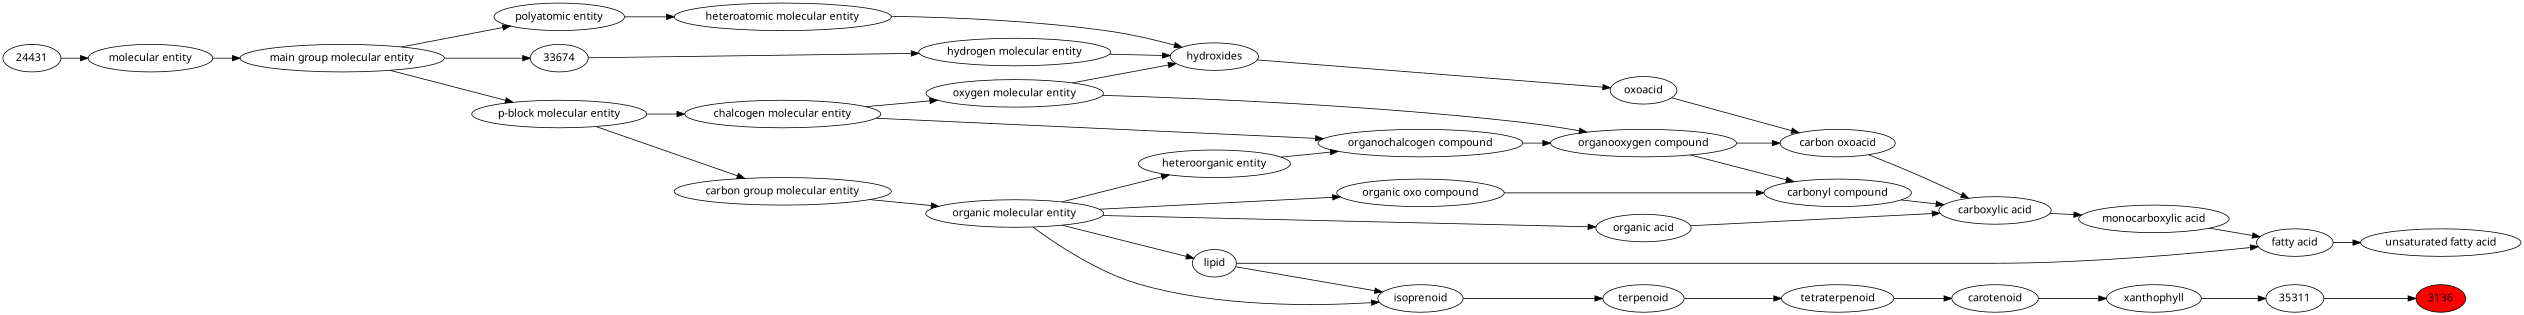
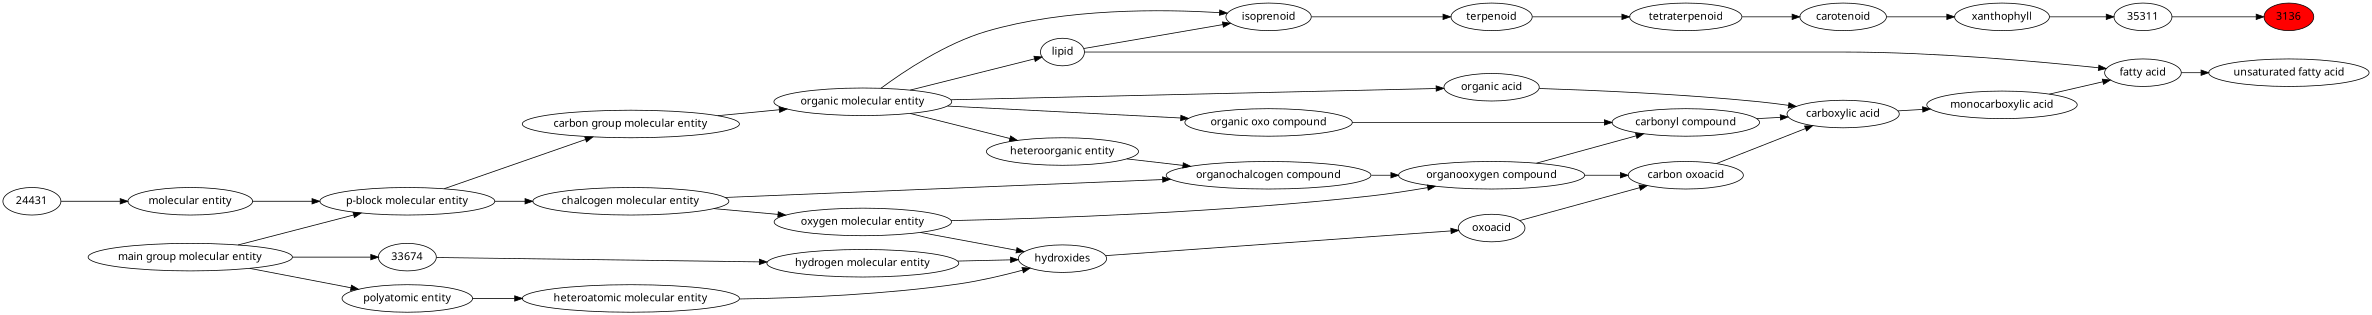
(222, 58) -> (282, 201)
